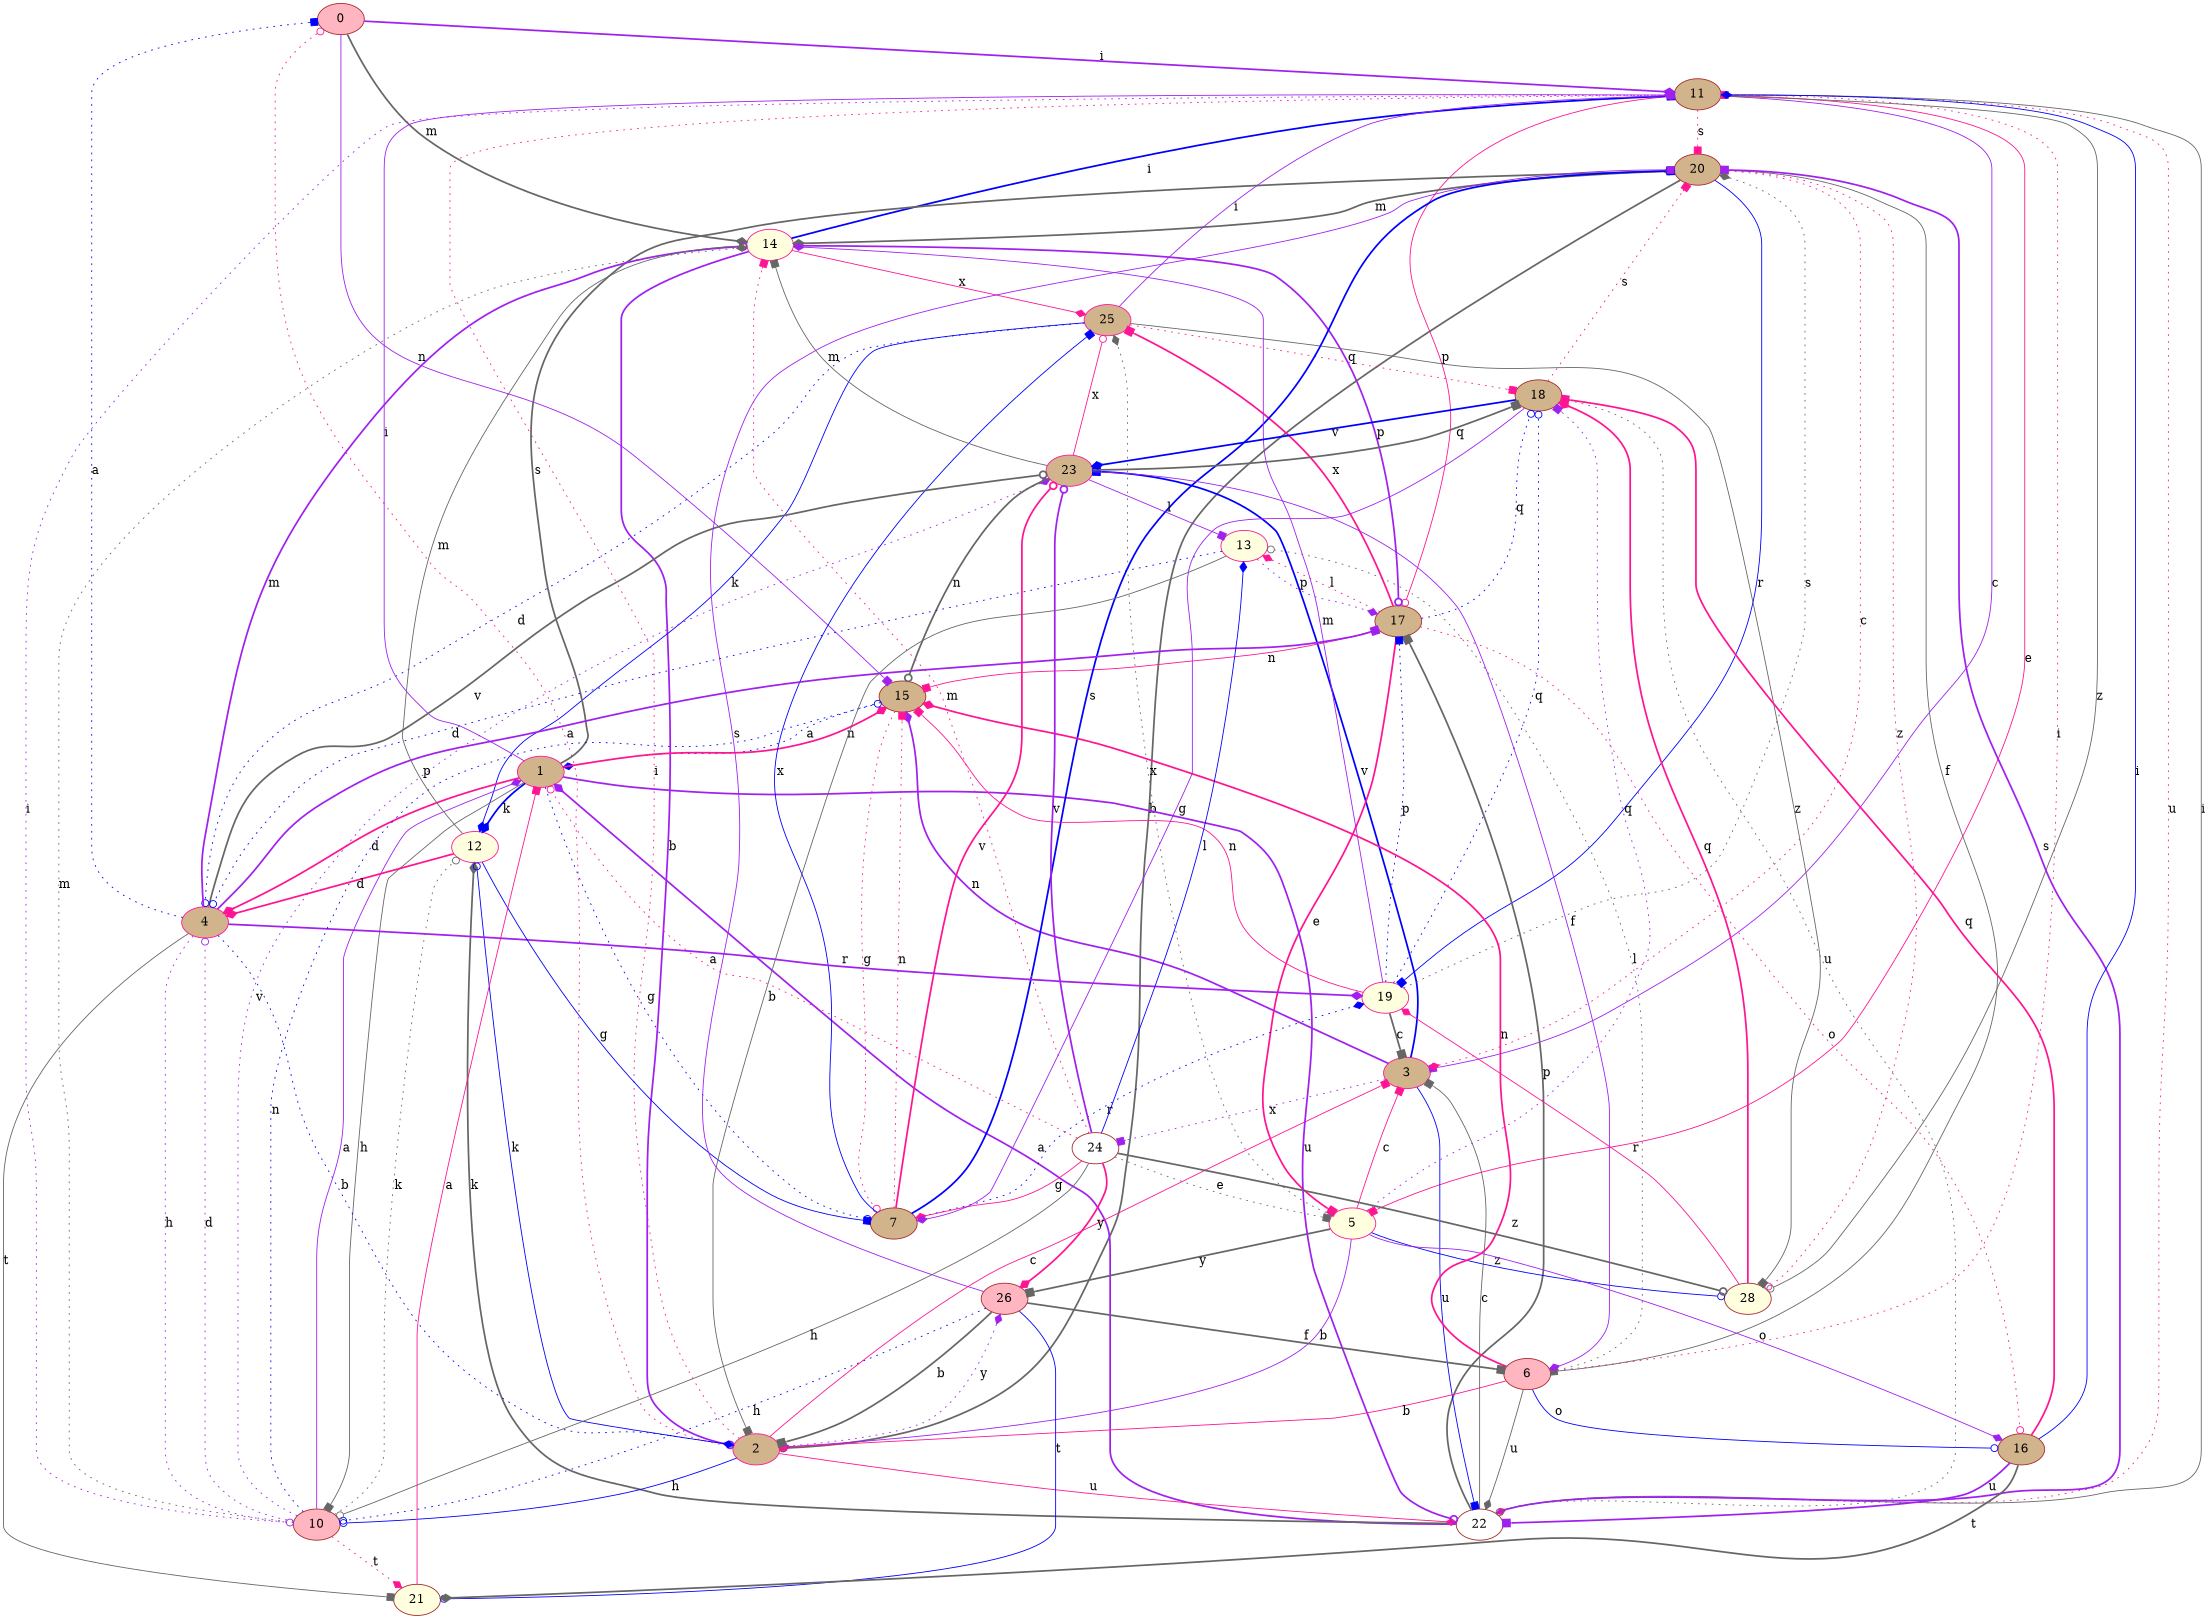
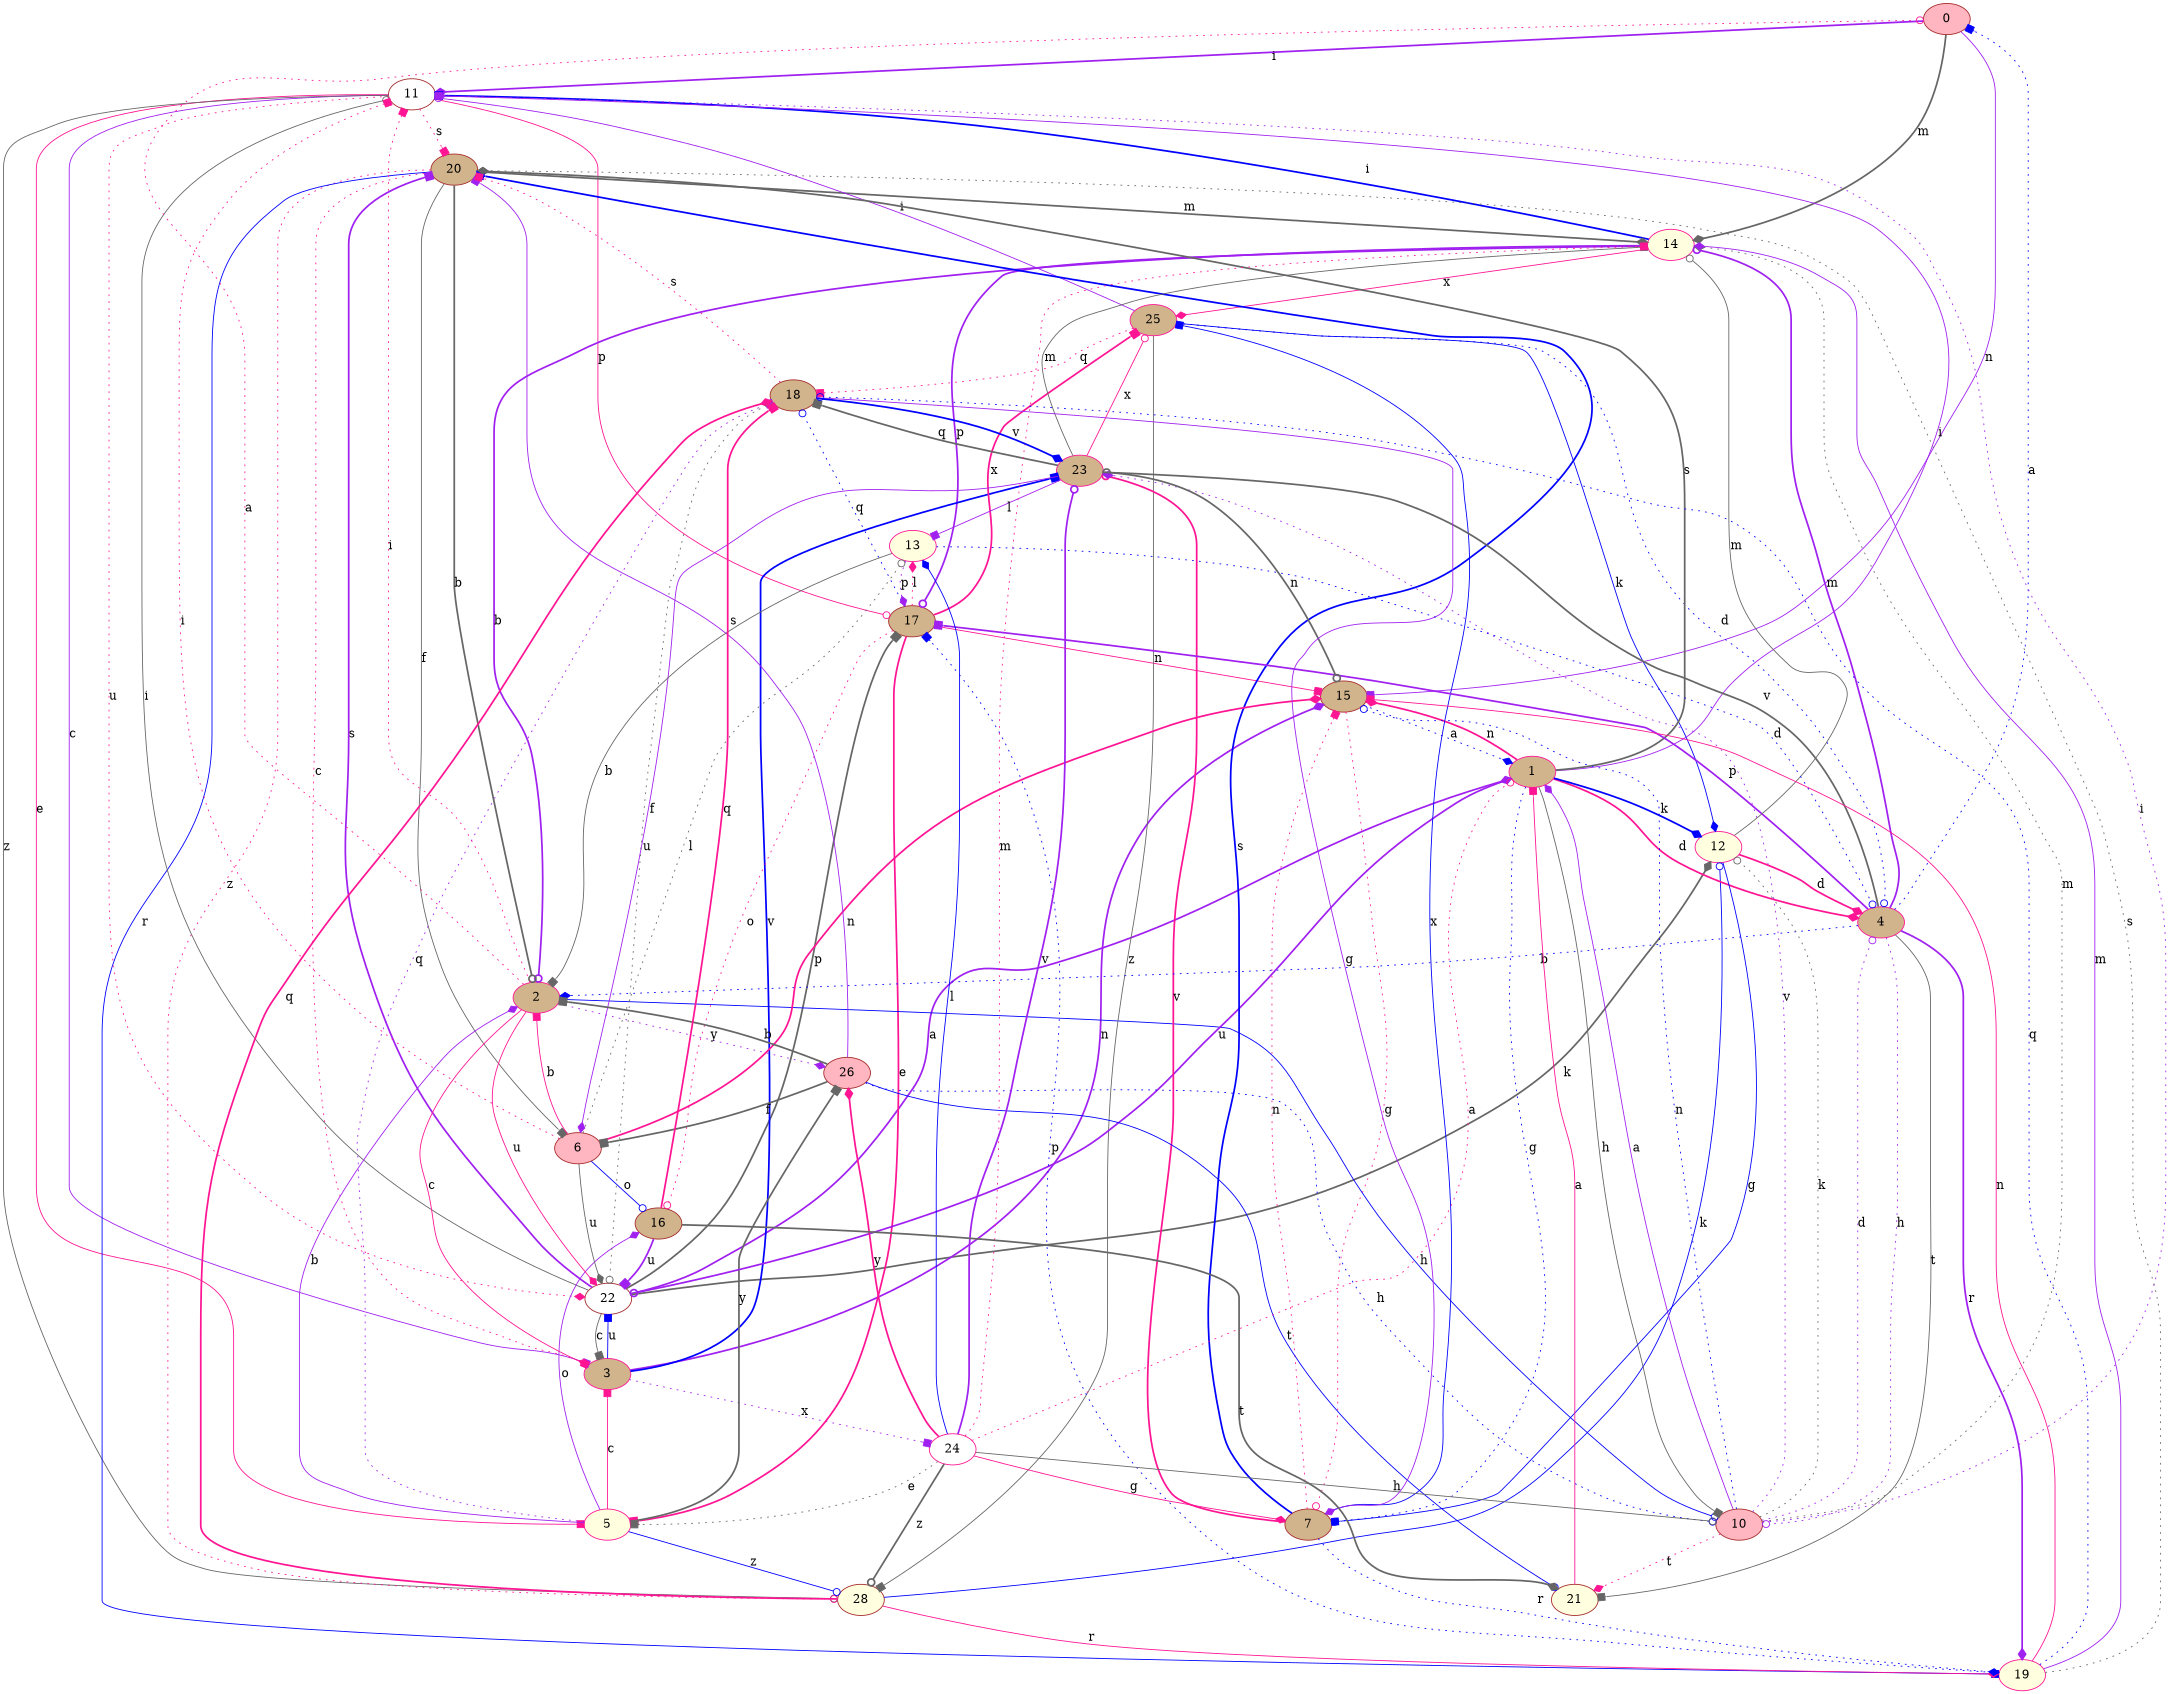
(1698, 94) -> (412, 94)
(2136, 604) -> none
(1157, 831) -> none
(1395, 1031) -> none
(1095, 1148) -> (953, 1449)
(521, 1229) -> (1535, 1480)
